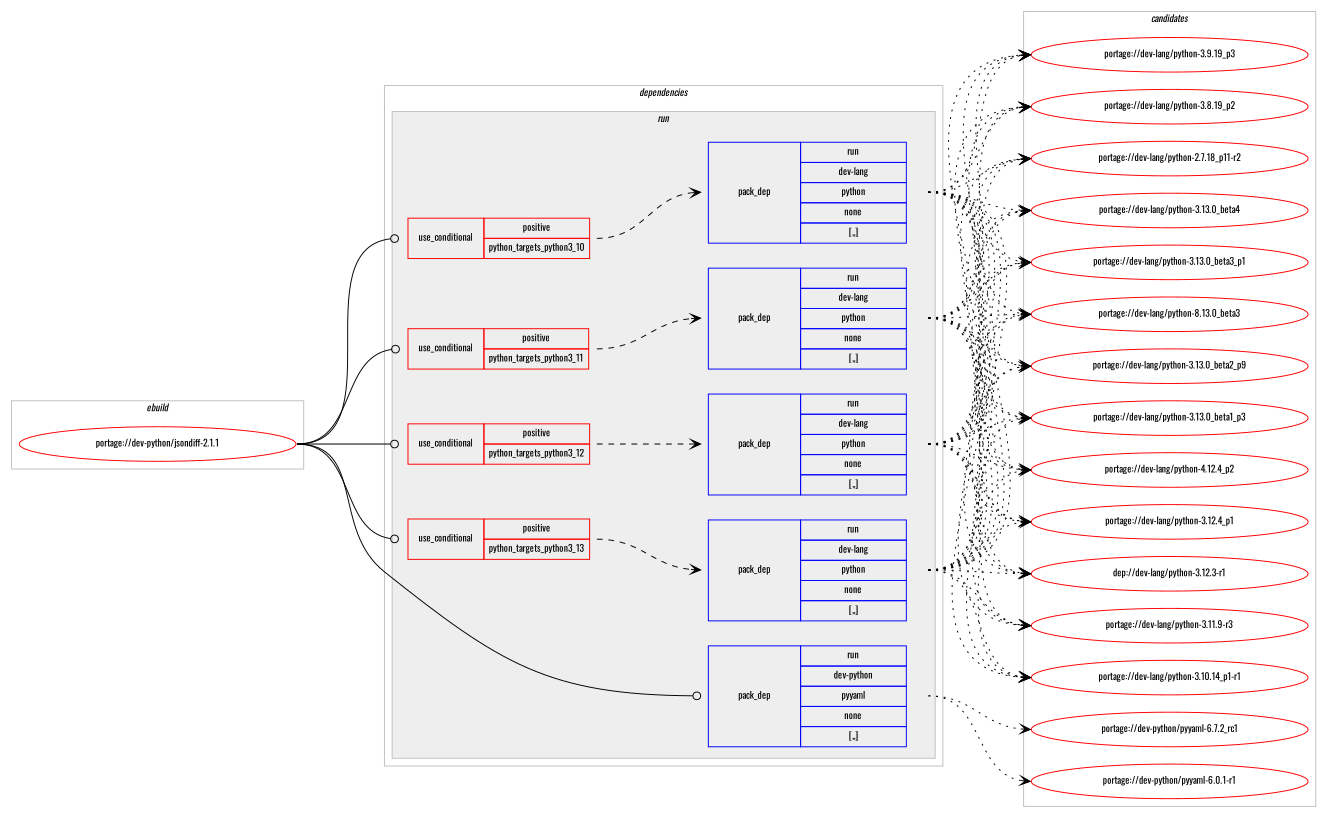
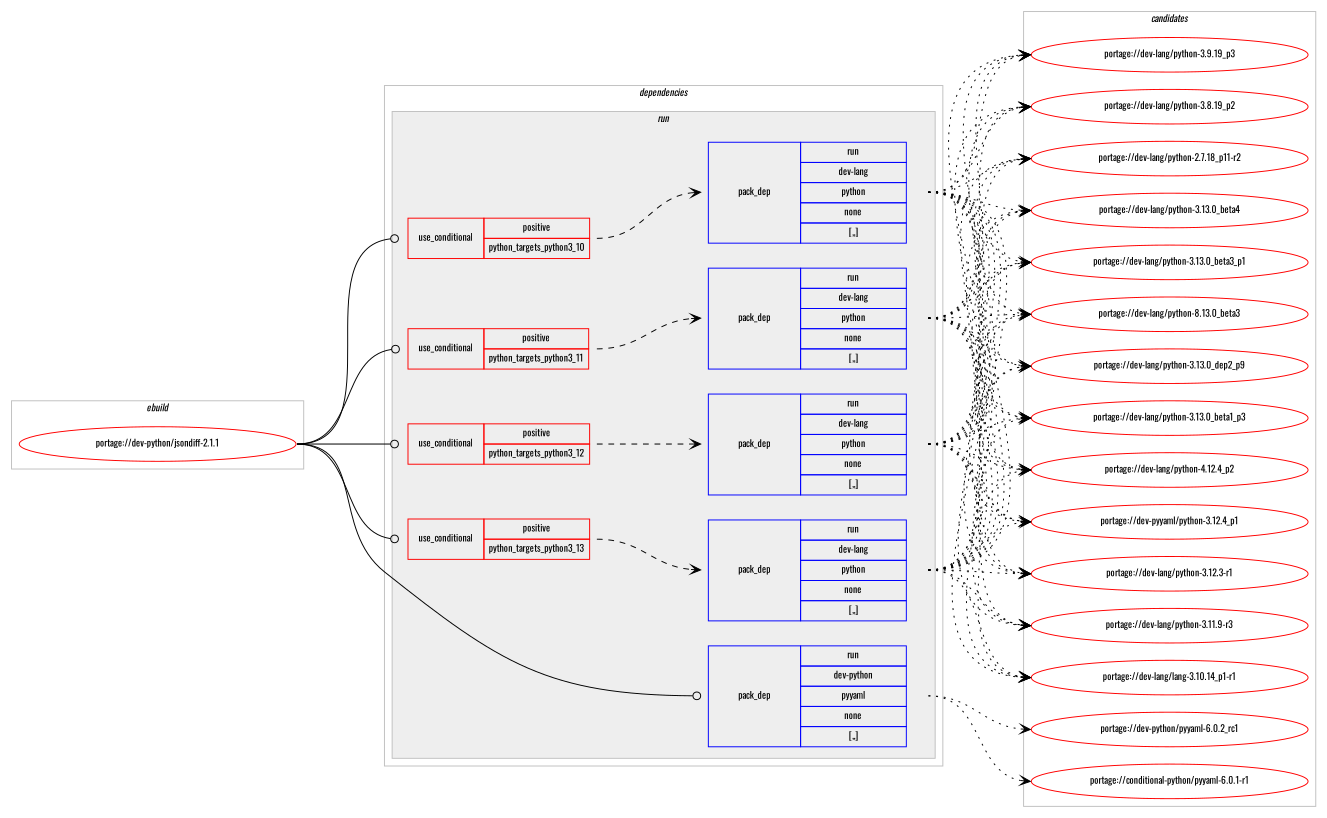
(1170, 366) -> (1170, 366)
(1170, 522) -> (1170, 522)
(1170, 574) -> (1170, 574)
(1170, 678) -> (1170, 678)
(1170, 729) -> (1170, 729)
(1170, 781) -> (1170, 781)
